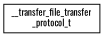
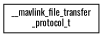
(52, 19) -> (51, 19)
